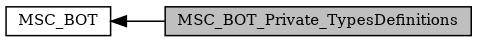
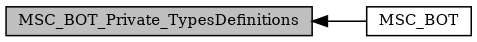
(146, 21) -> (347, 21)
